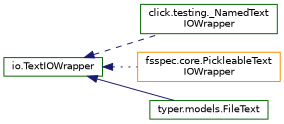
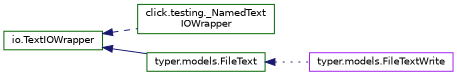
none -> (381, 62)
(209, 67) -> none
